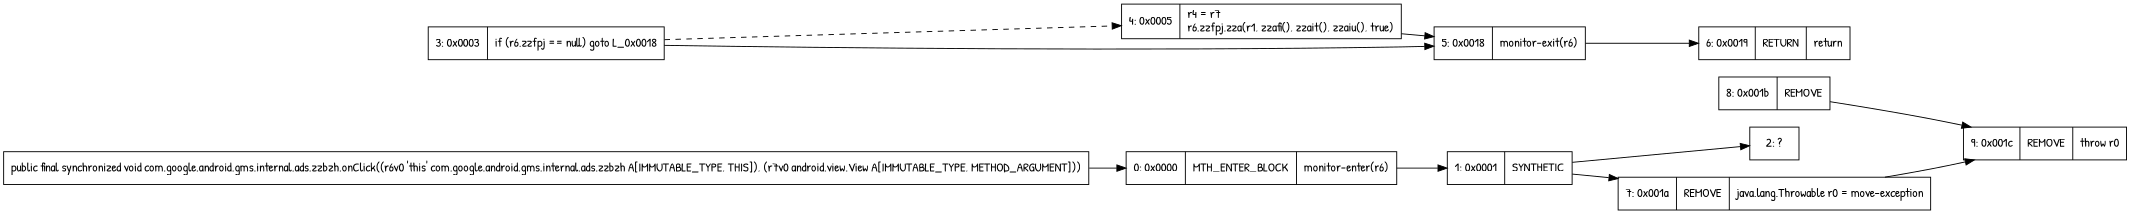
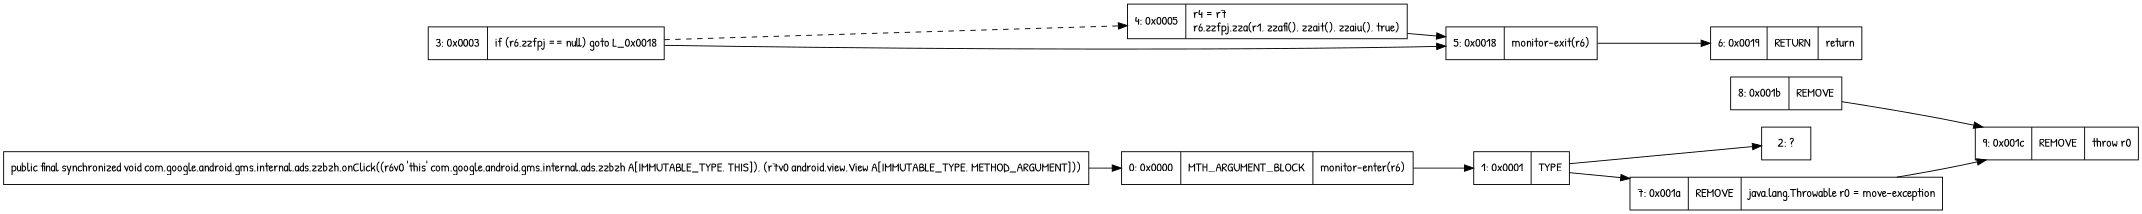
(1241, 168) -> (1247, 168)
(1538, 168) -> (1550, 168)
